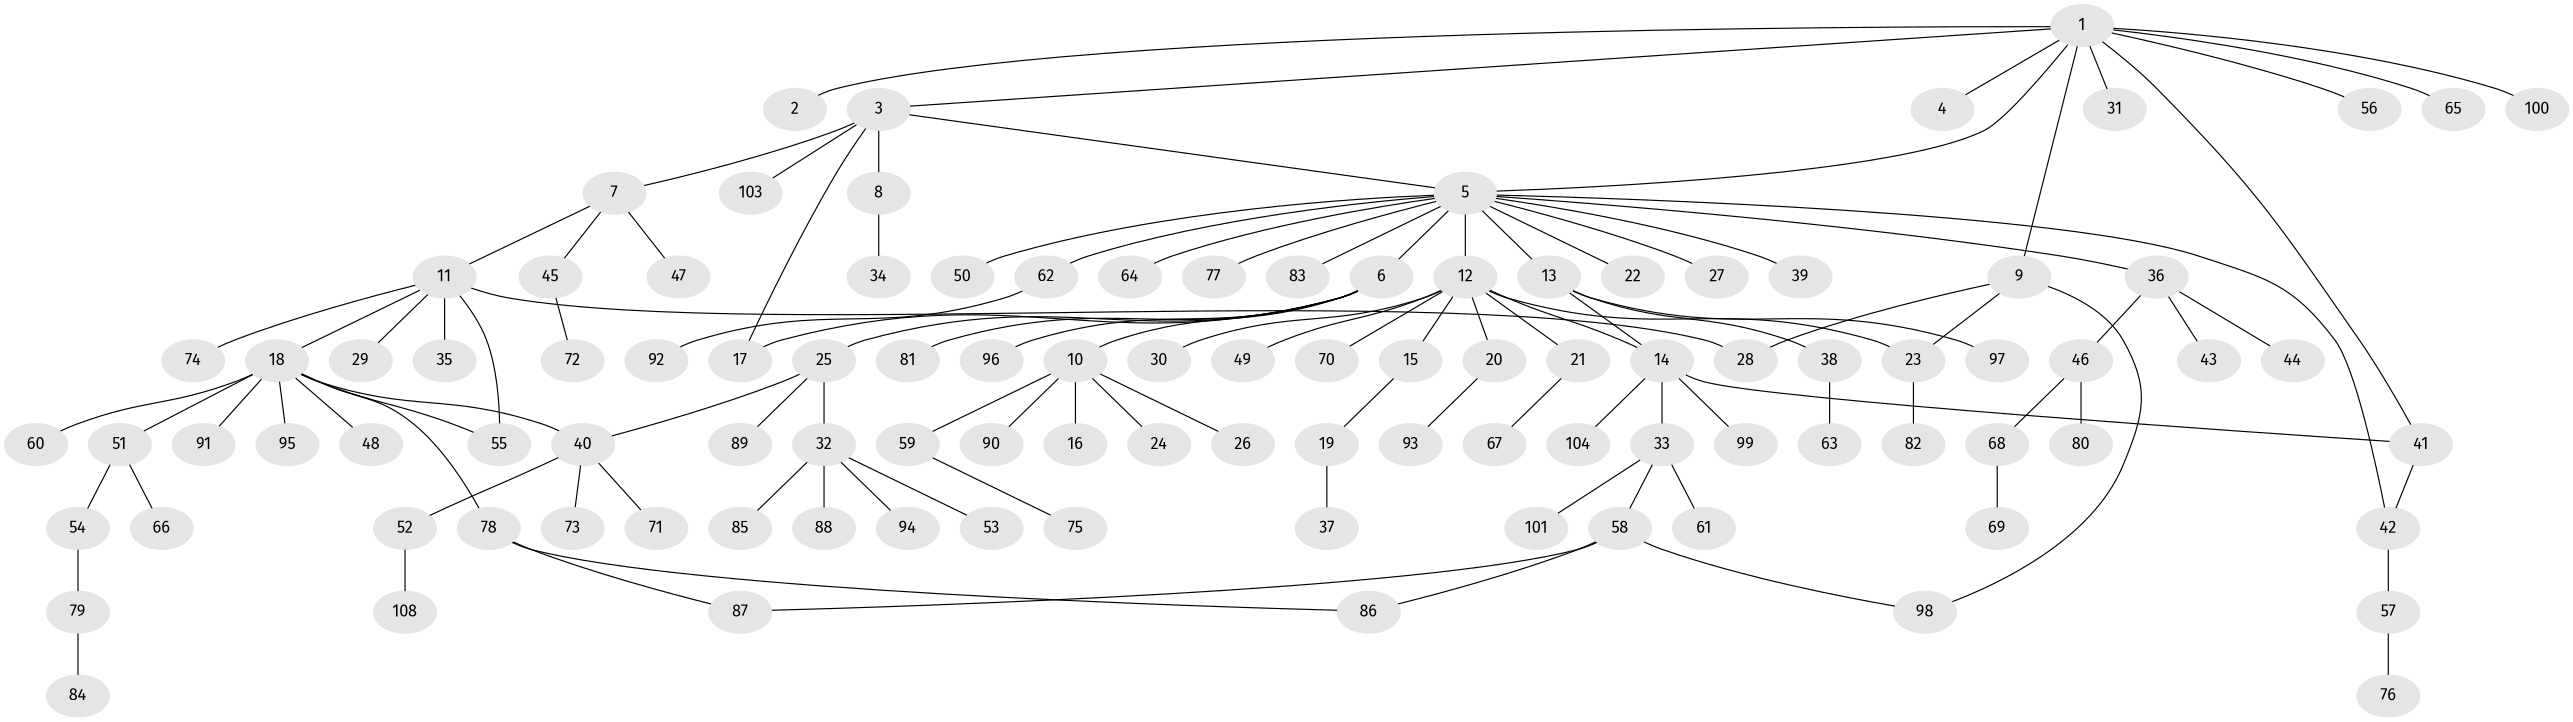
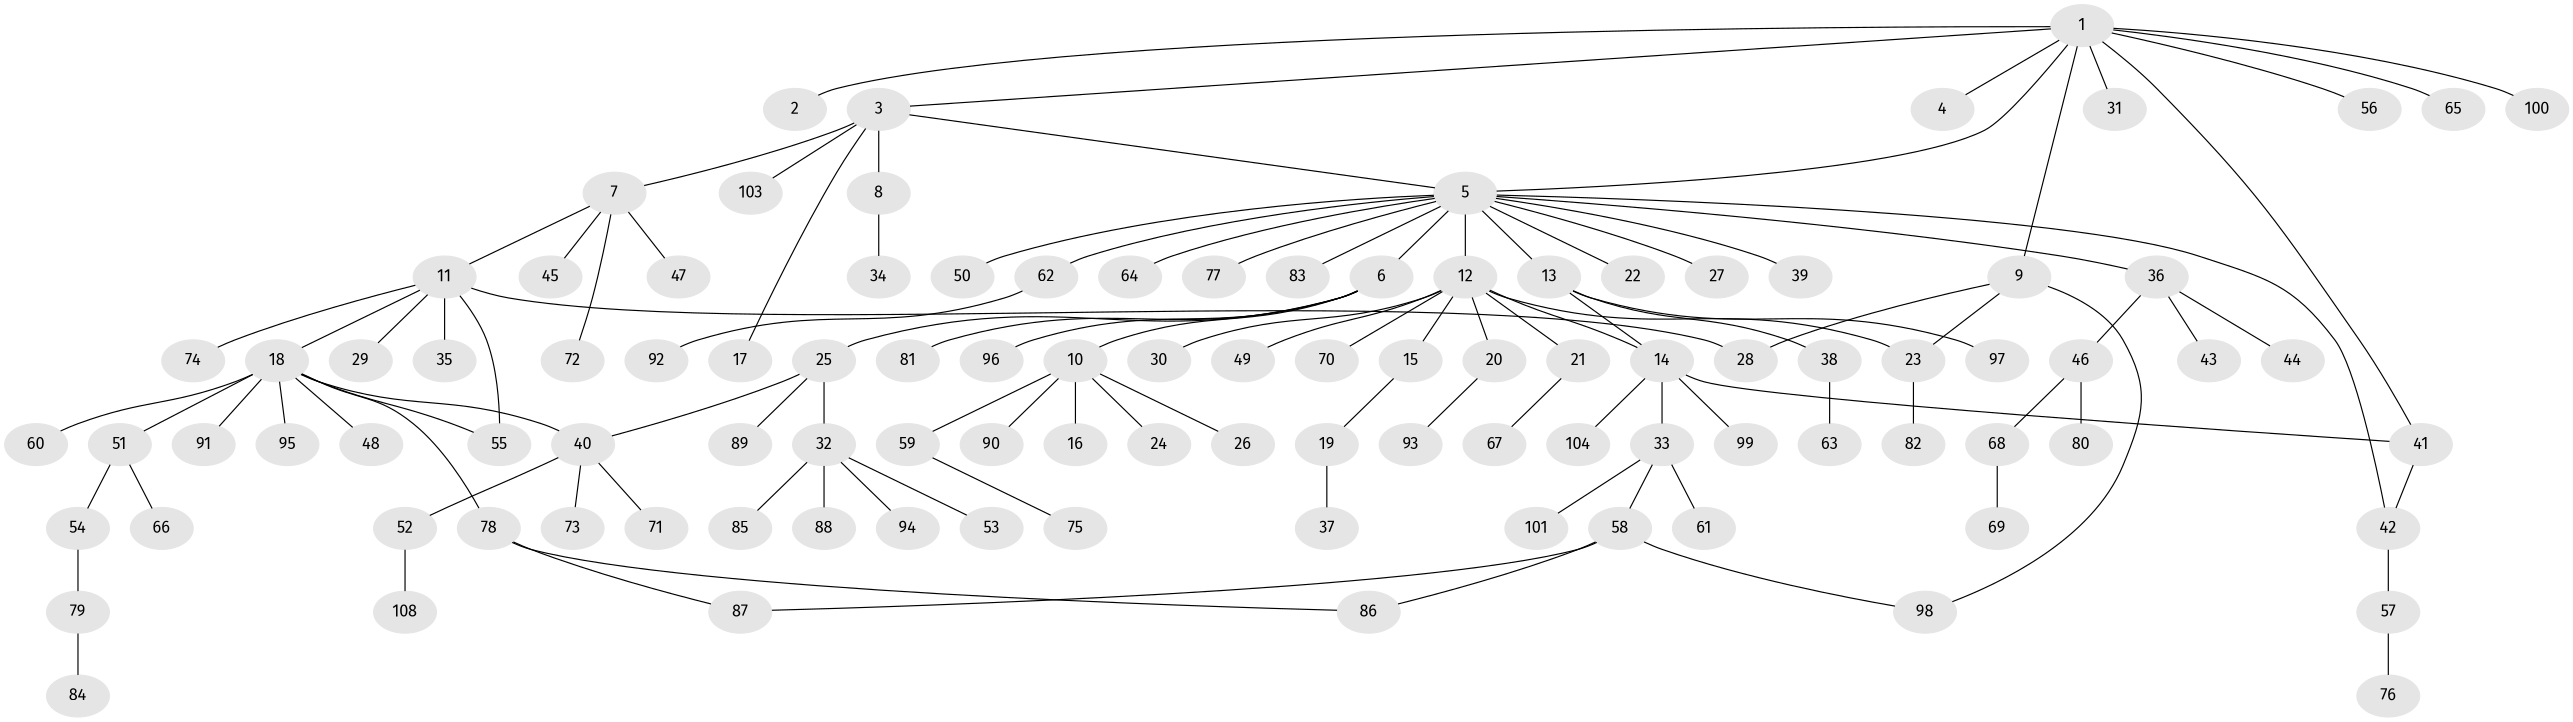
(562, 319) -> (597, 278)
(1061, 319) -> none
